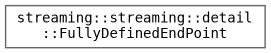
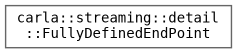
(135, 27) -> (119, 27)
